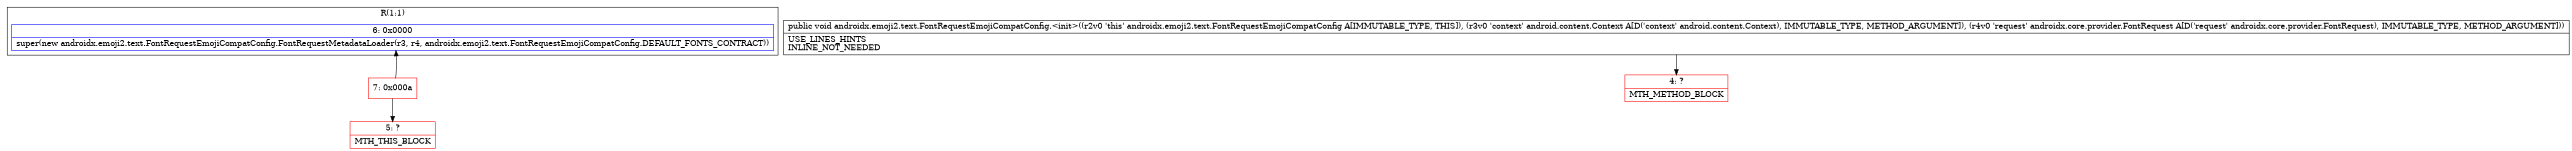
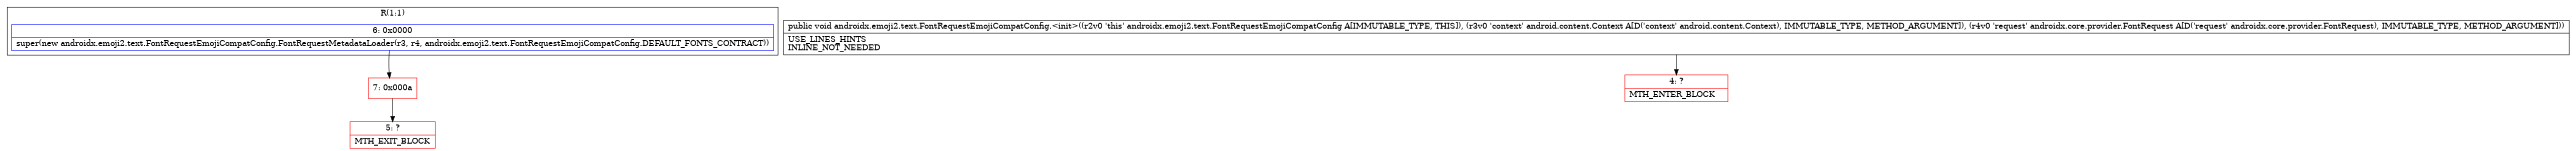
(396, 67) -> (389, 62)
(1676, 95) -> (1672, 95)
(393, 141) -> (392, 141)
